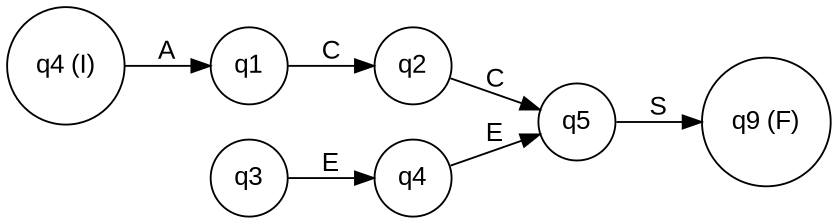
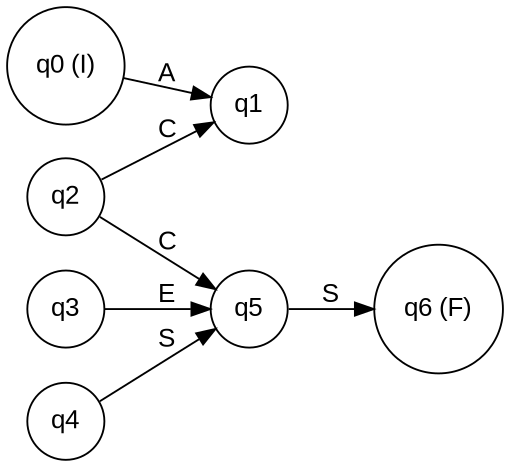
(66, 66) -> (66, 66)
(321, 66) -> (149, 155)
(766, 122) -> (439, 309)
(495, 134) -> (167, 340)
(321, 178) -> (148, 309)
